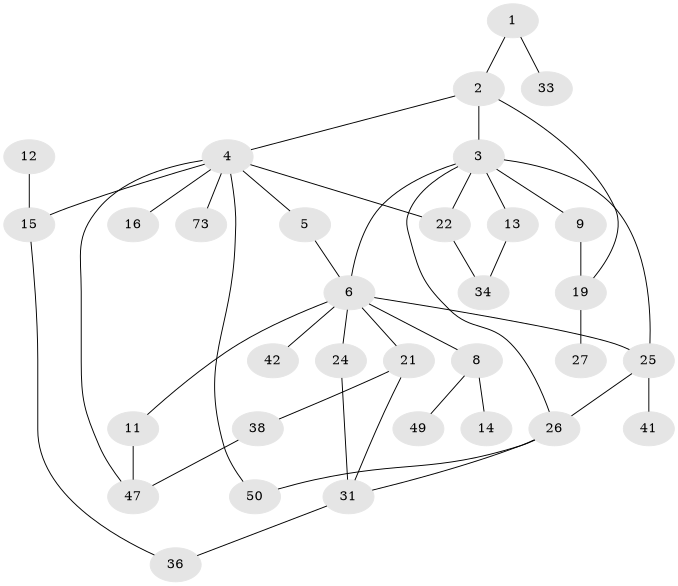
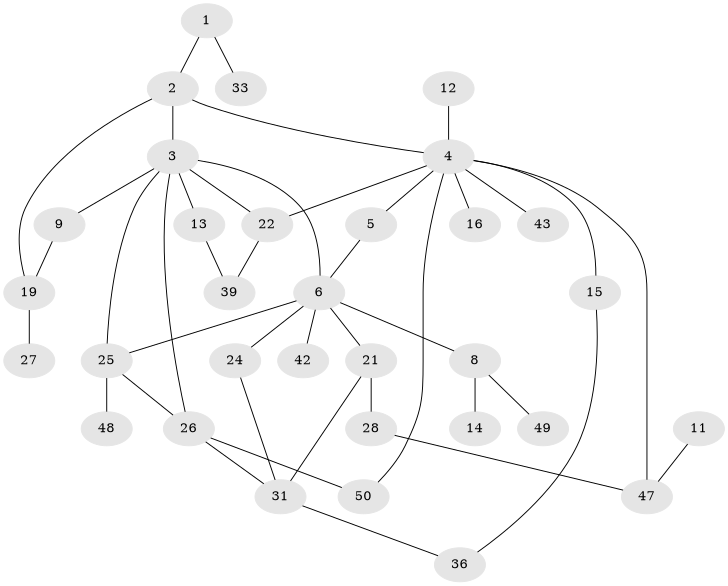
(29, 191) -> (449, 123)
(201, 225) -> (543, 225)
(484, 293) -> (230, 293)
(231, 349) -> none
(258, 429) -> (371, 429)
(649, 429) -> (107, 429)
